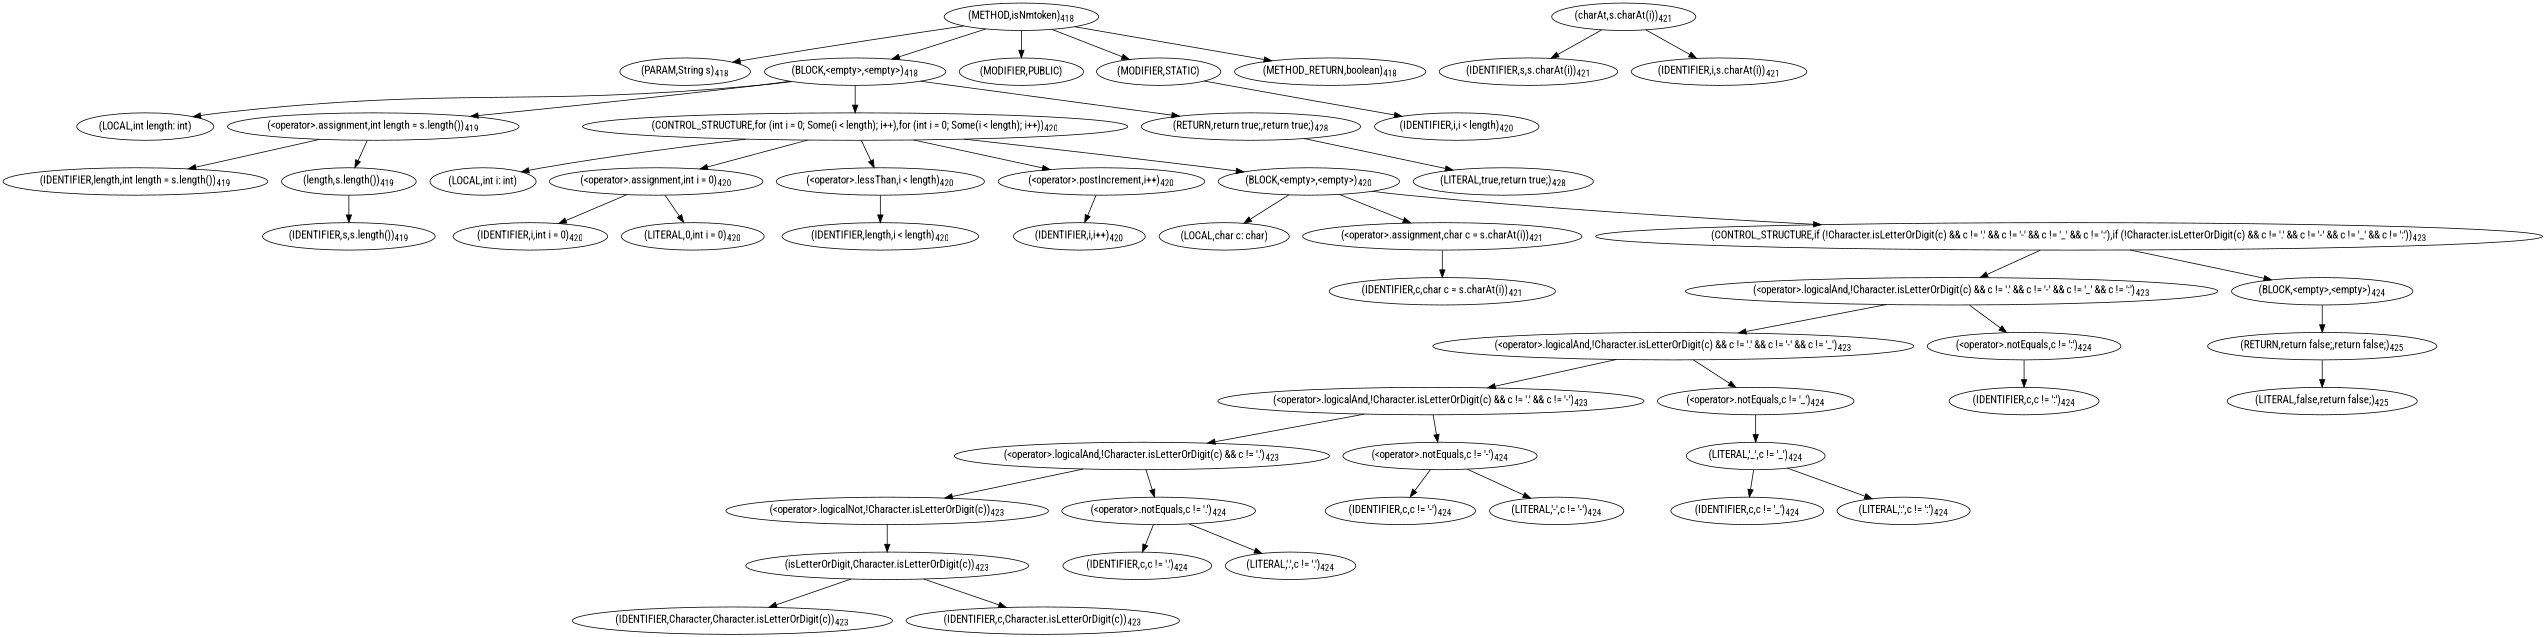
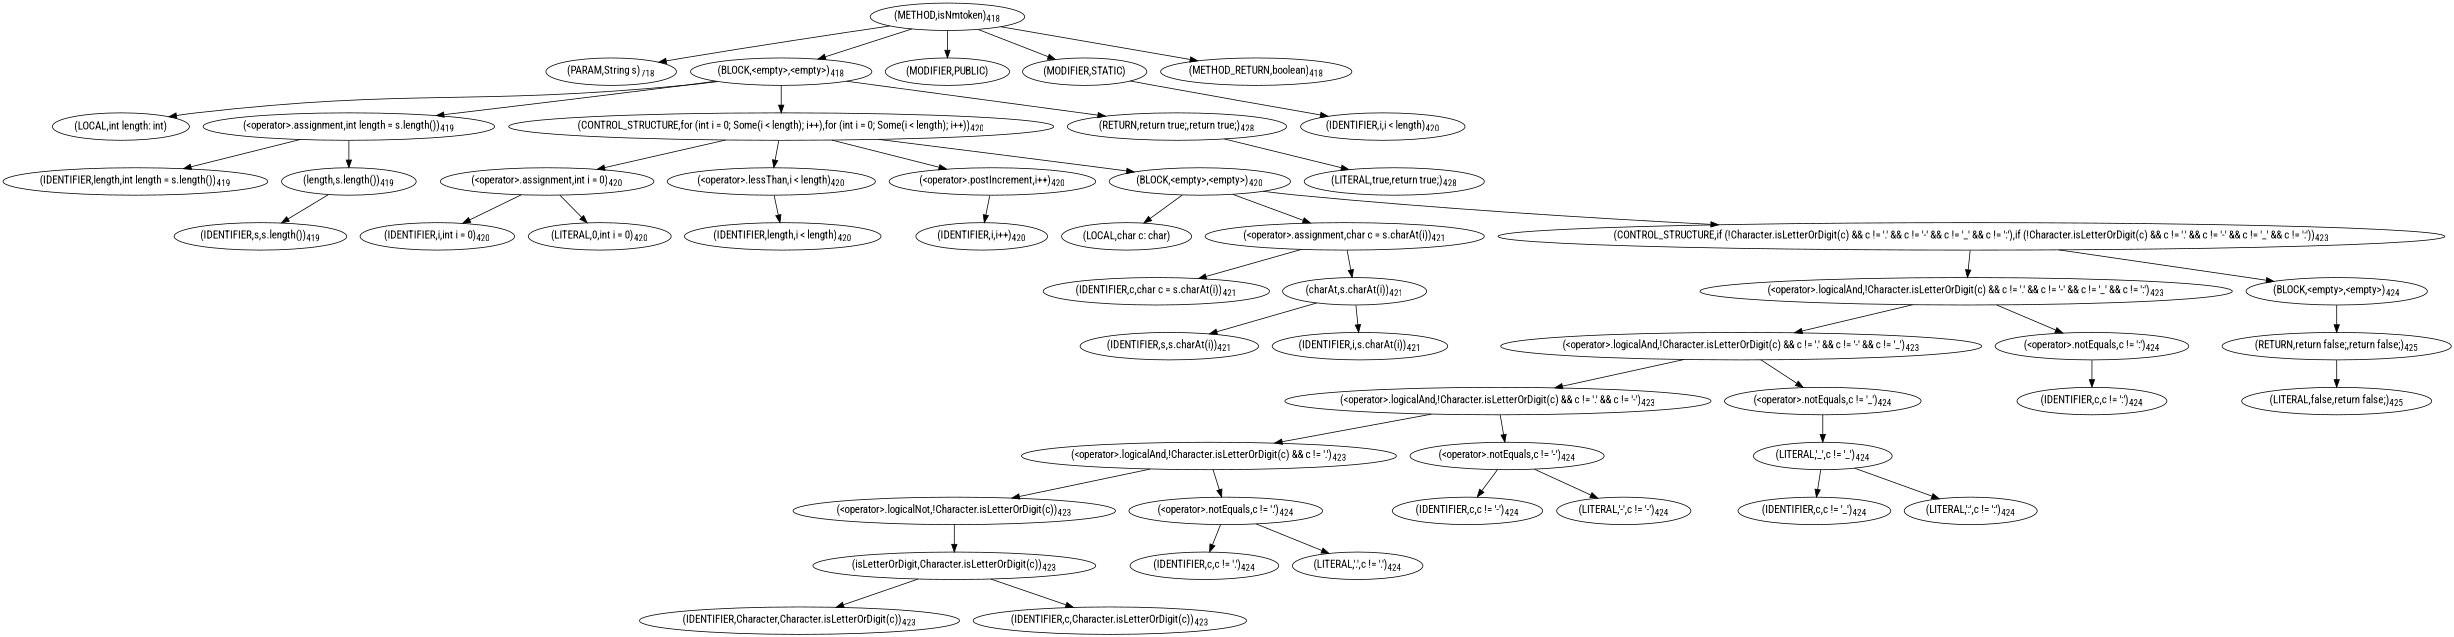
(722, 71) -> (648, 71)
(483, 181) -> none
none -> (1349, 260)
